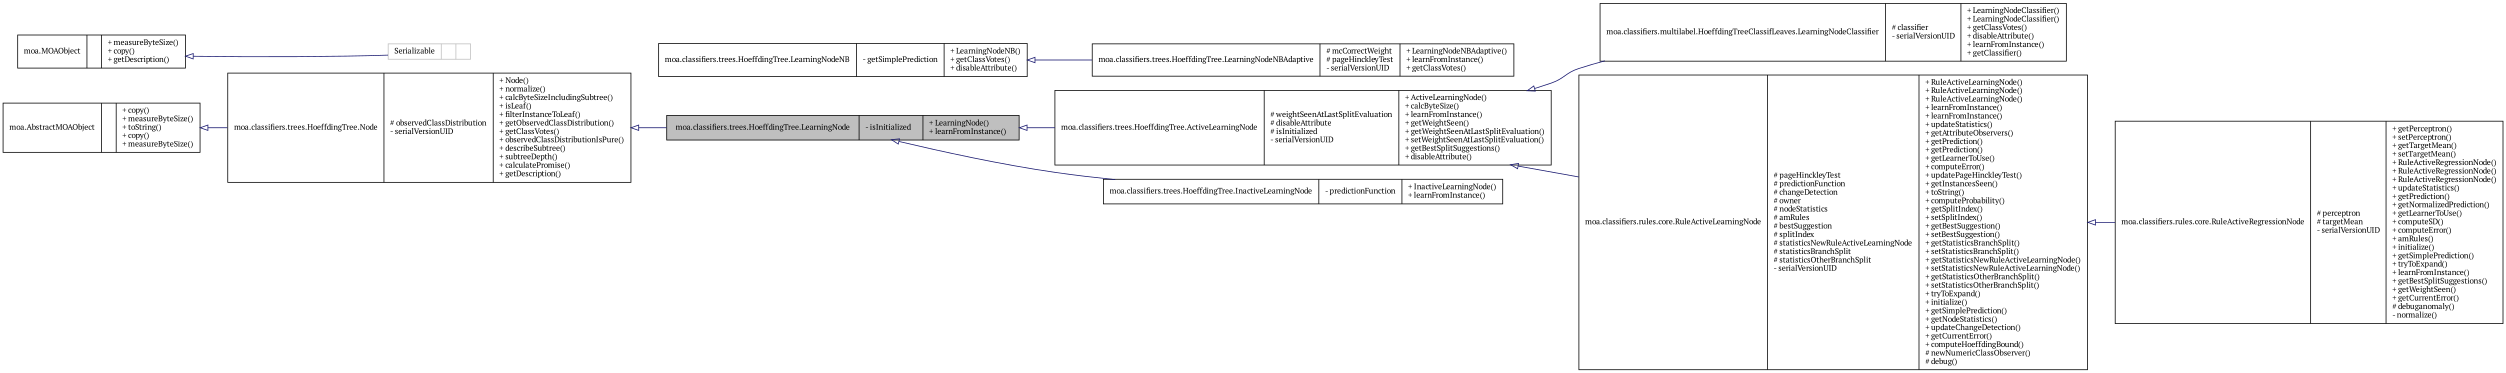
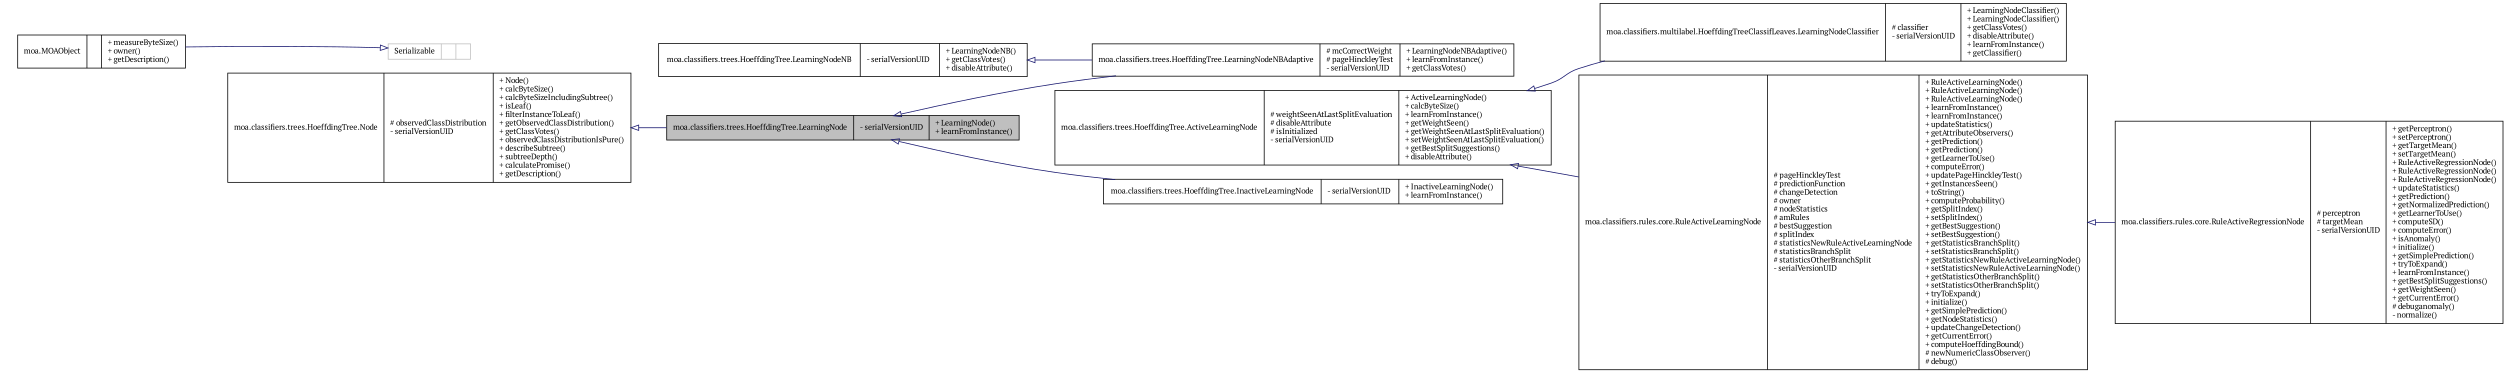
(122, 51) -> (124, 51)
(291, 57) -> (283, 46)
(900, 60) -> (898, 60)
(523, 89) -> (527, 89)
(888, 127) -> (891, 127)
(102, 128) -> none
(1041, 128) -> (1008, 92)
(1360, 191) -> (1359, 191)
(2413, 239) -> (2417, 239)
